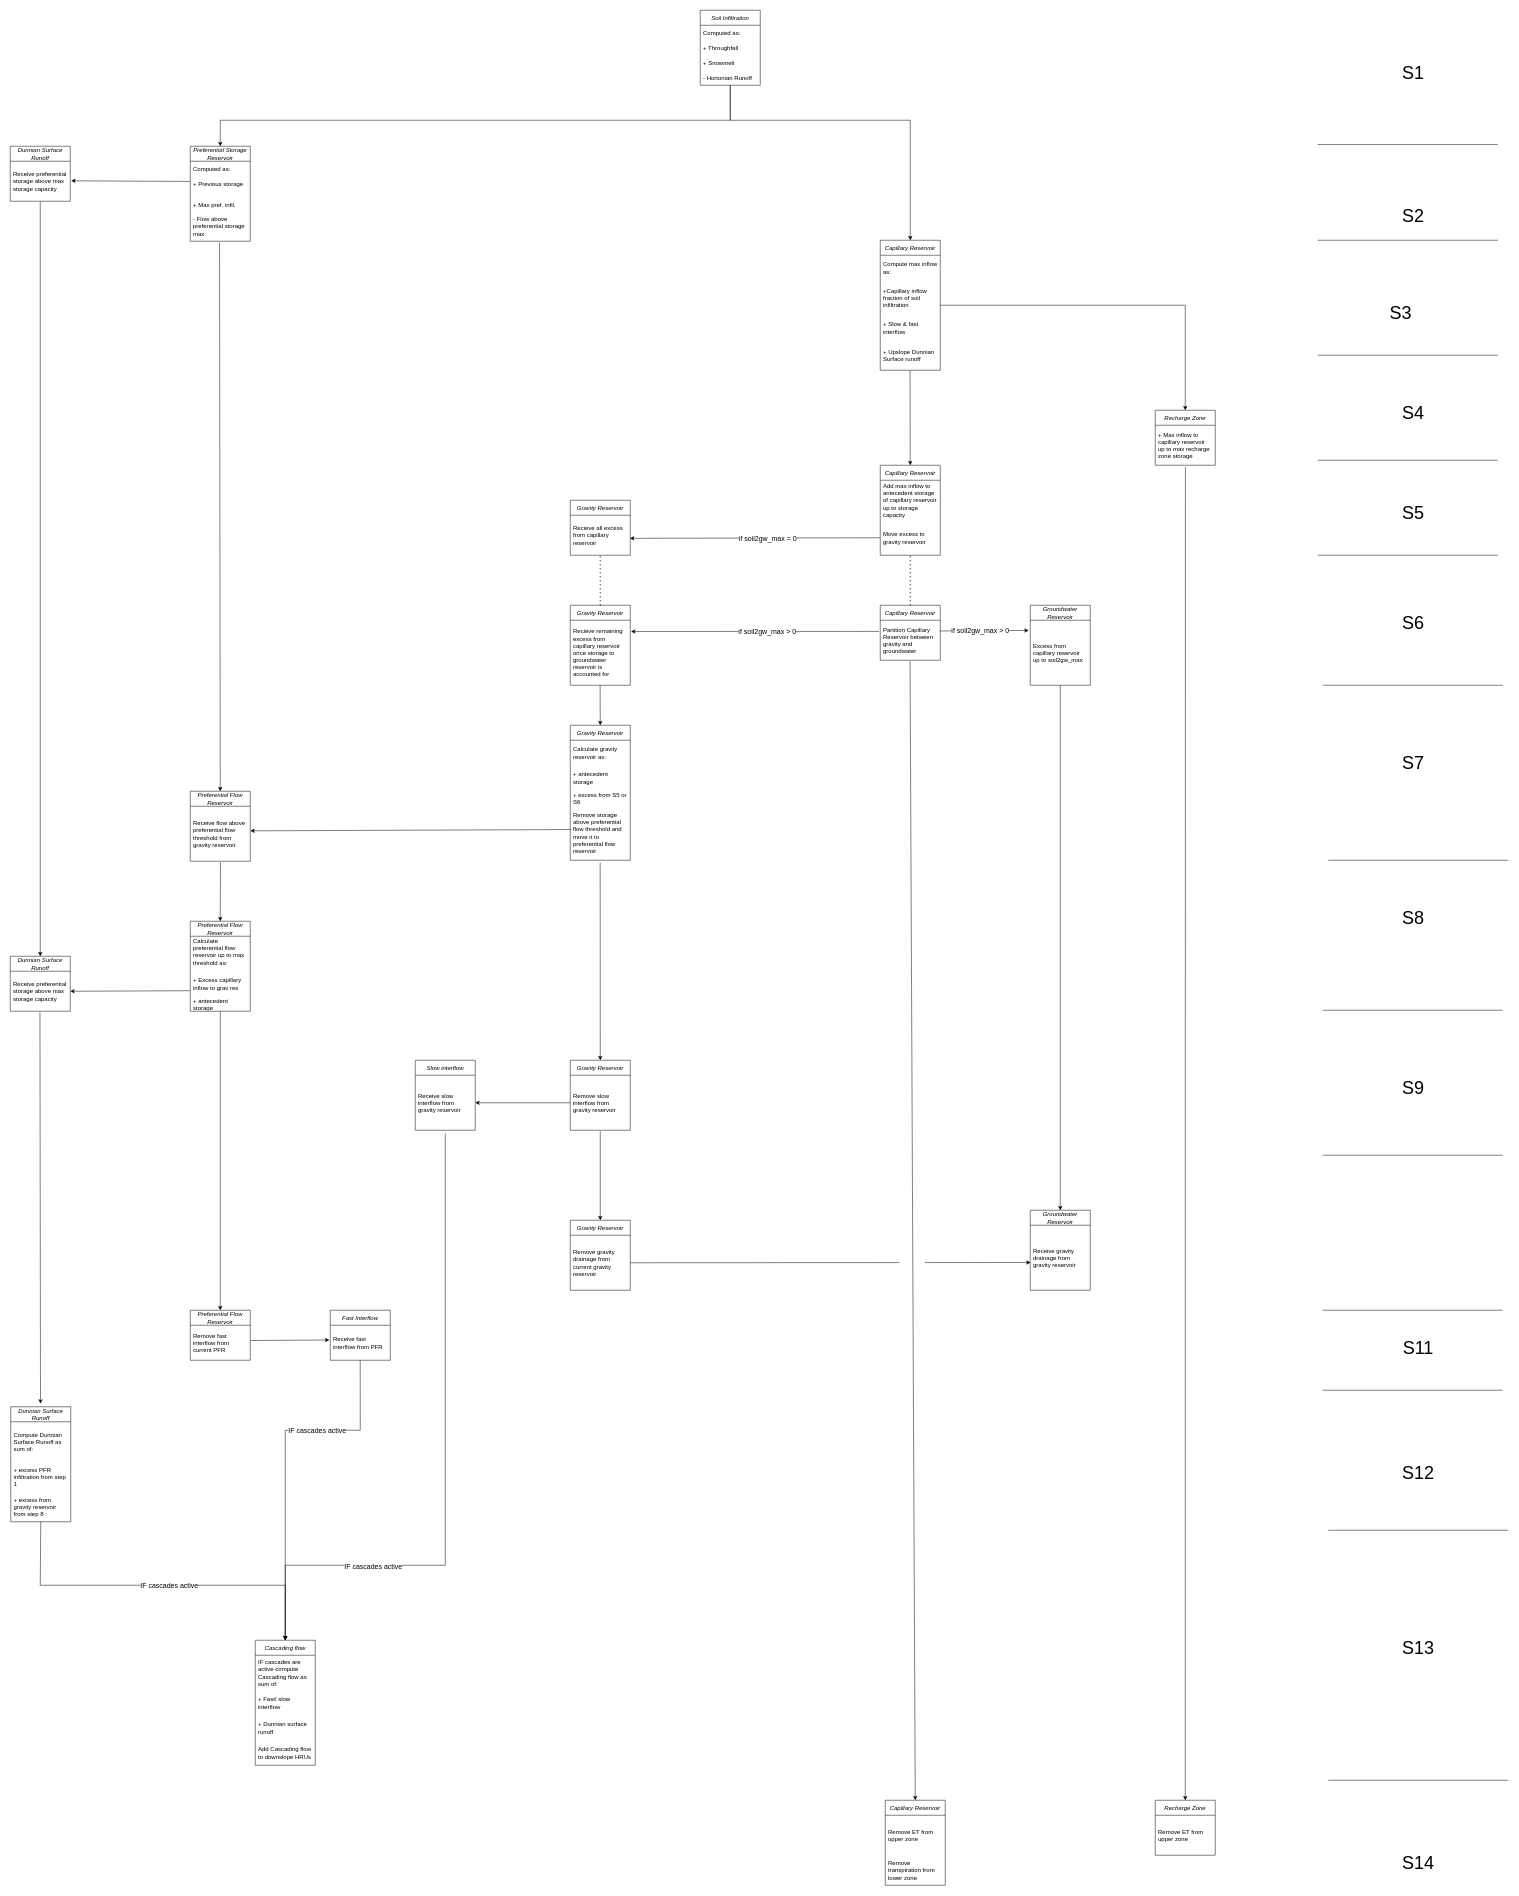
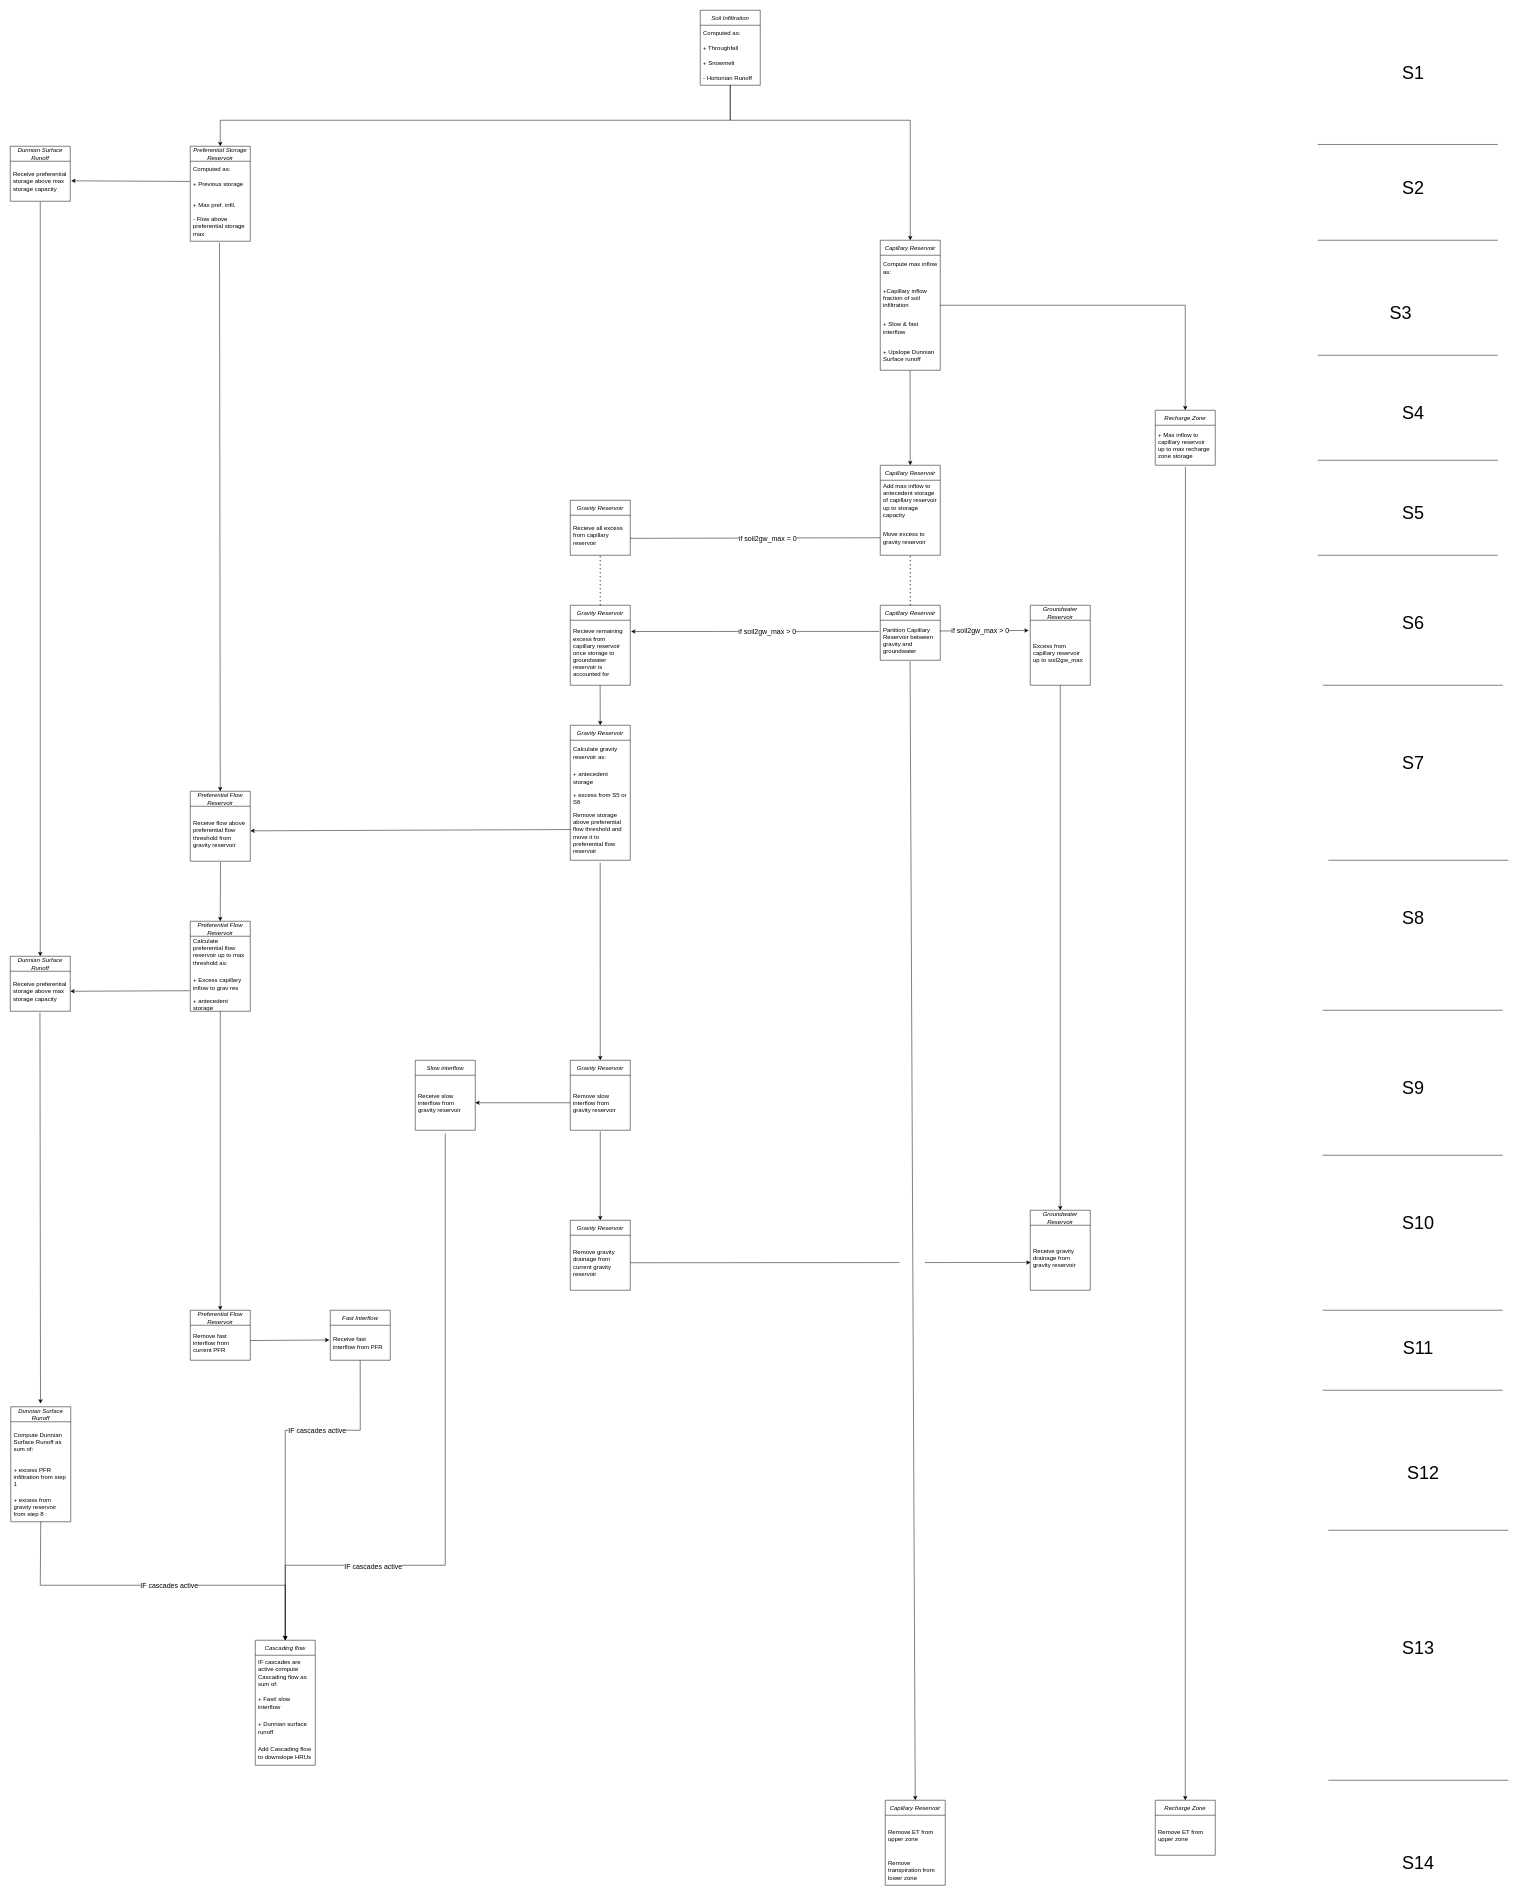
(1413, 215) -> (1413, 188)
(634, 538) -> (634, 538)
none -> (1418, 1223)
(1418, 1473) -> (1423, 1473)
